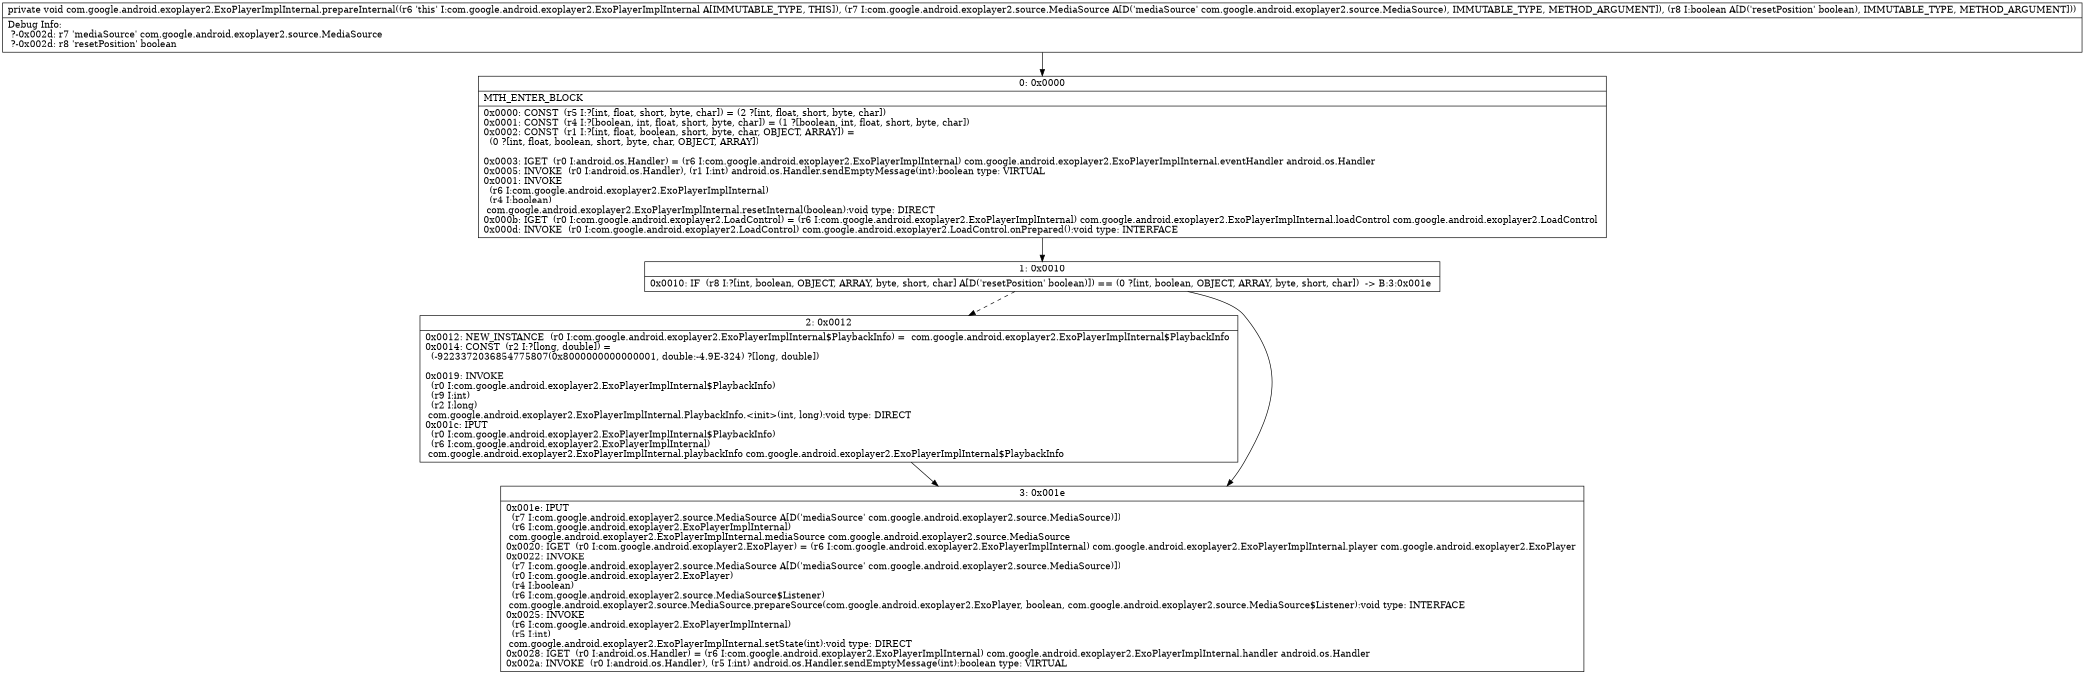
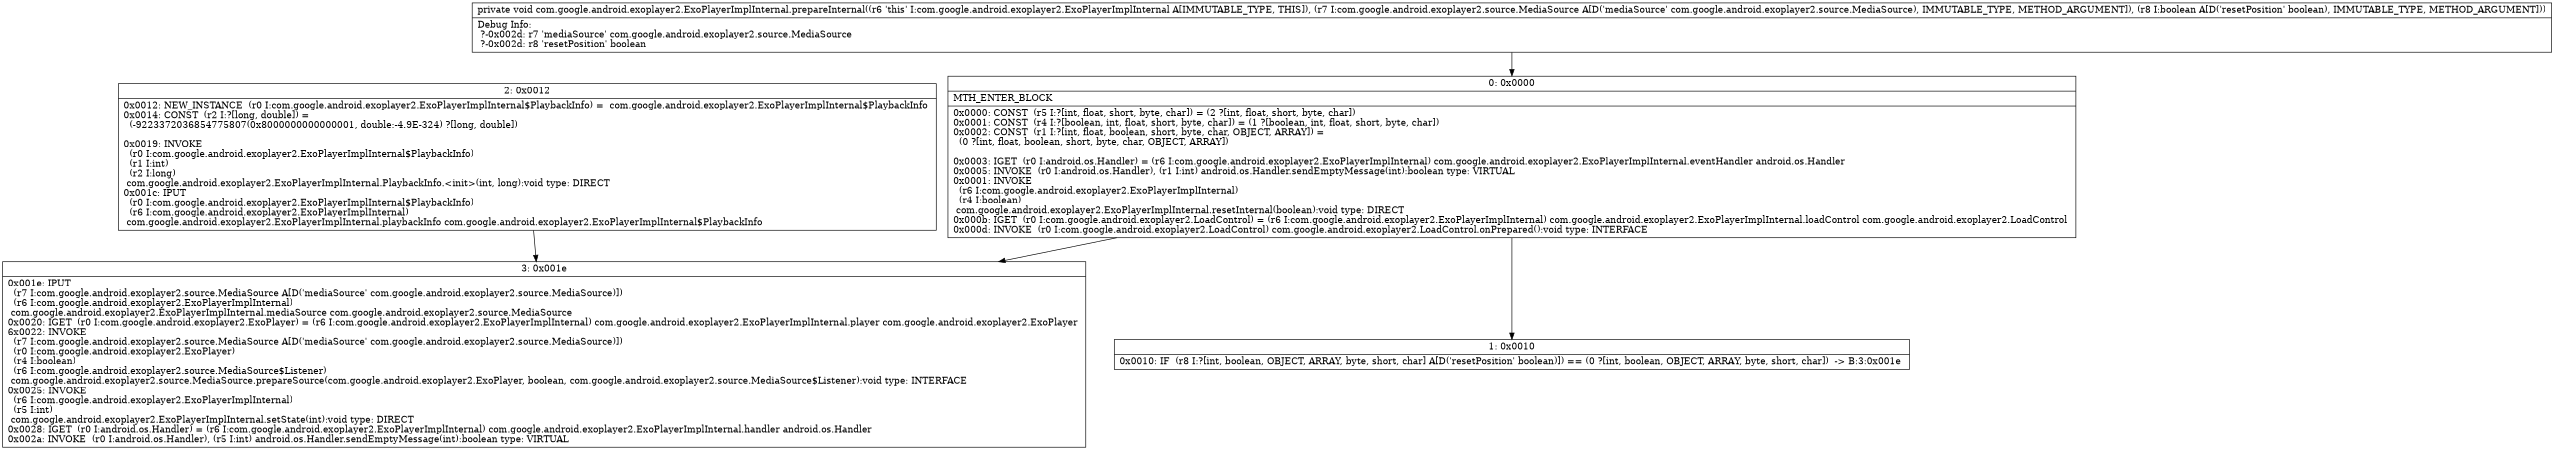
(995, 302) -> none
(1271, 368) -> (1061, 249)
(448, 396) -> (146, 164)
(548, 557) -> (50, 332)
